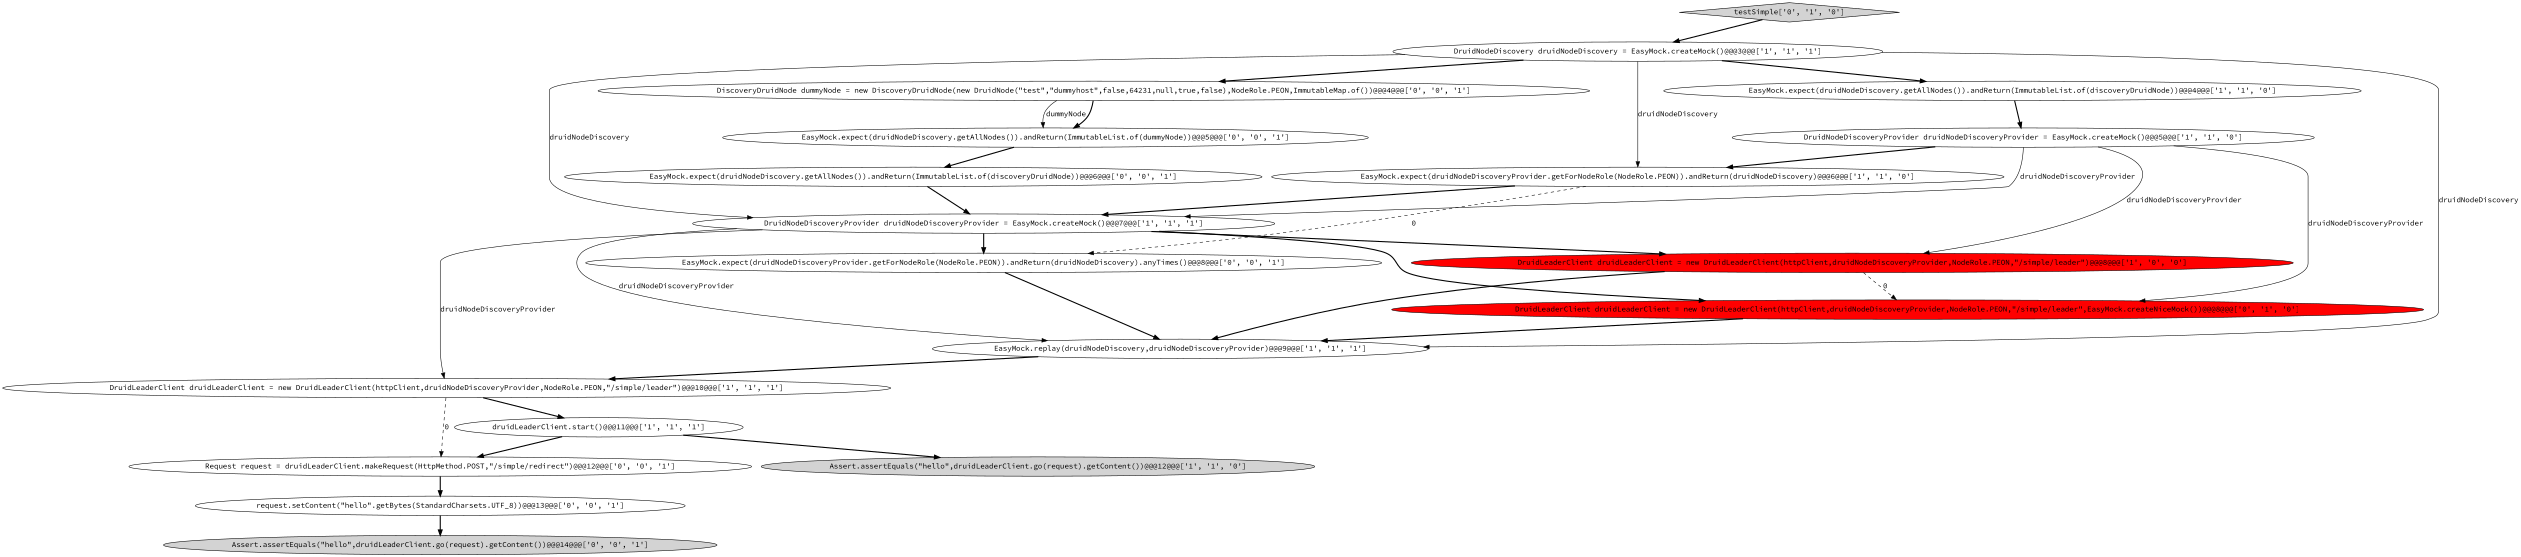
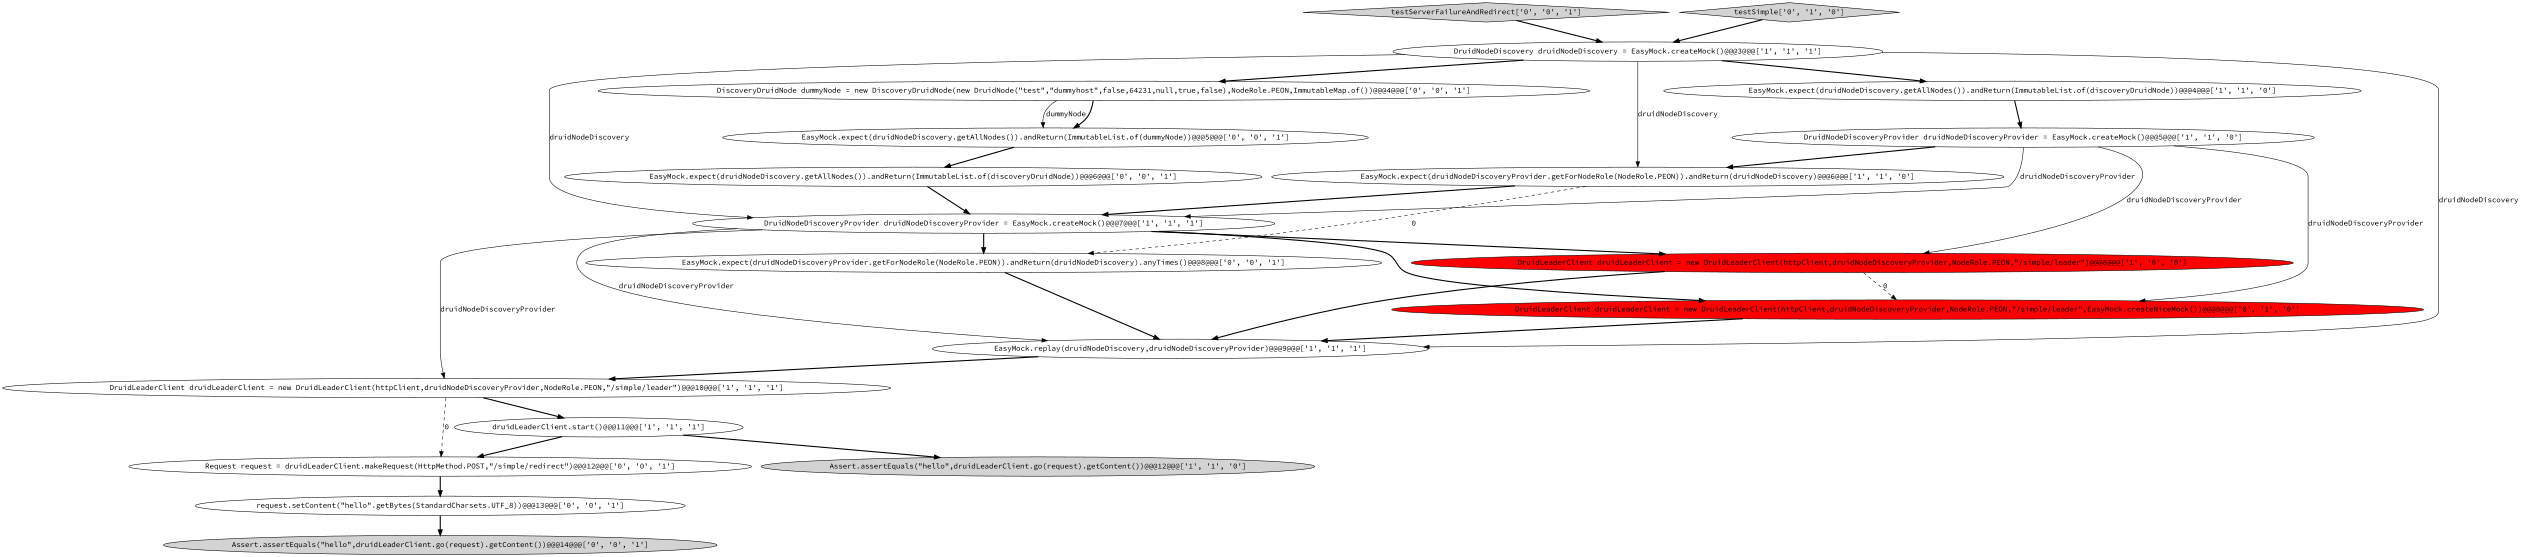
none -> (1486, 12)
